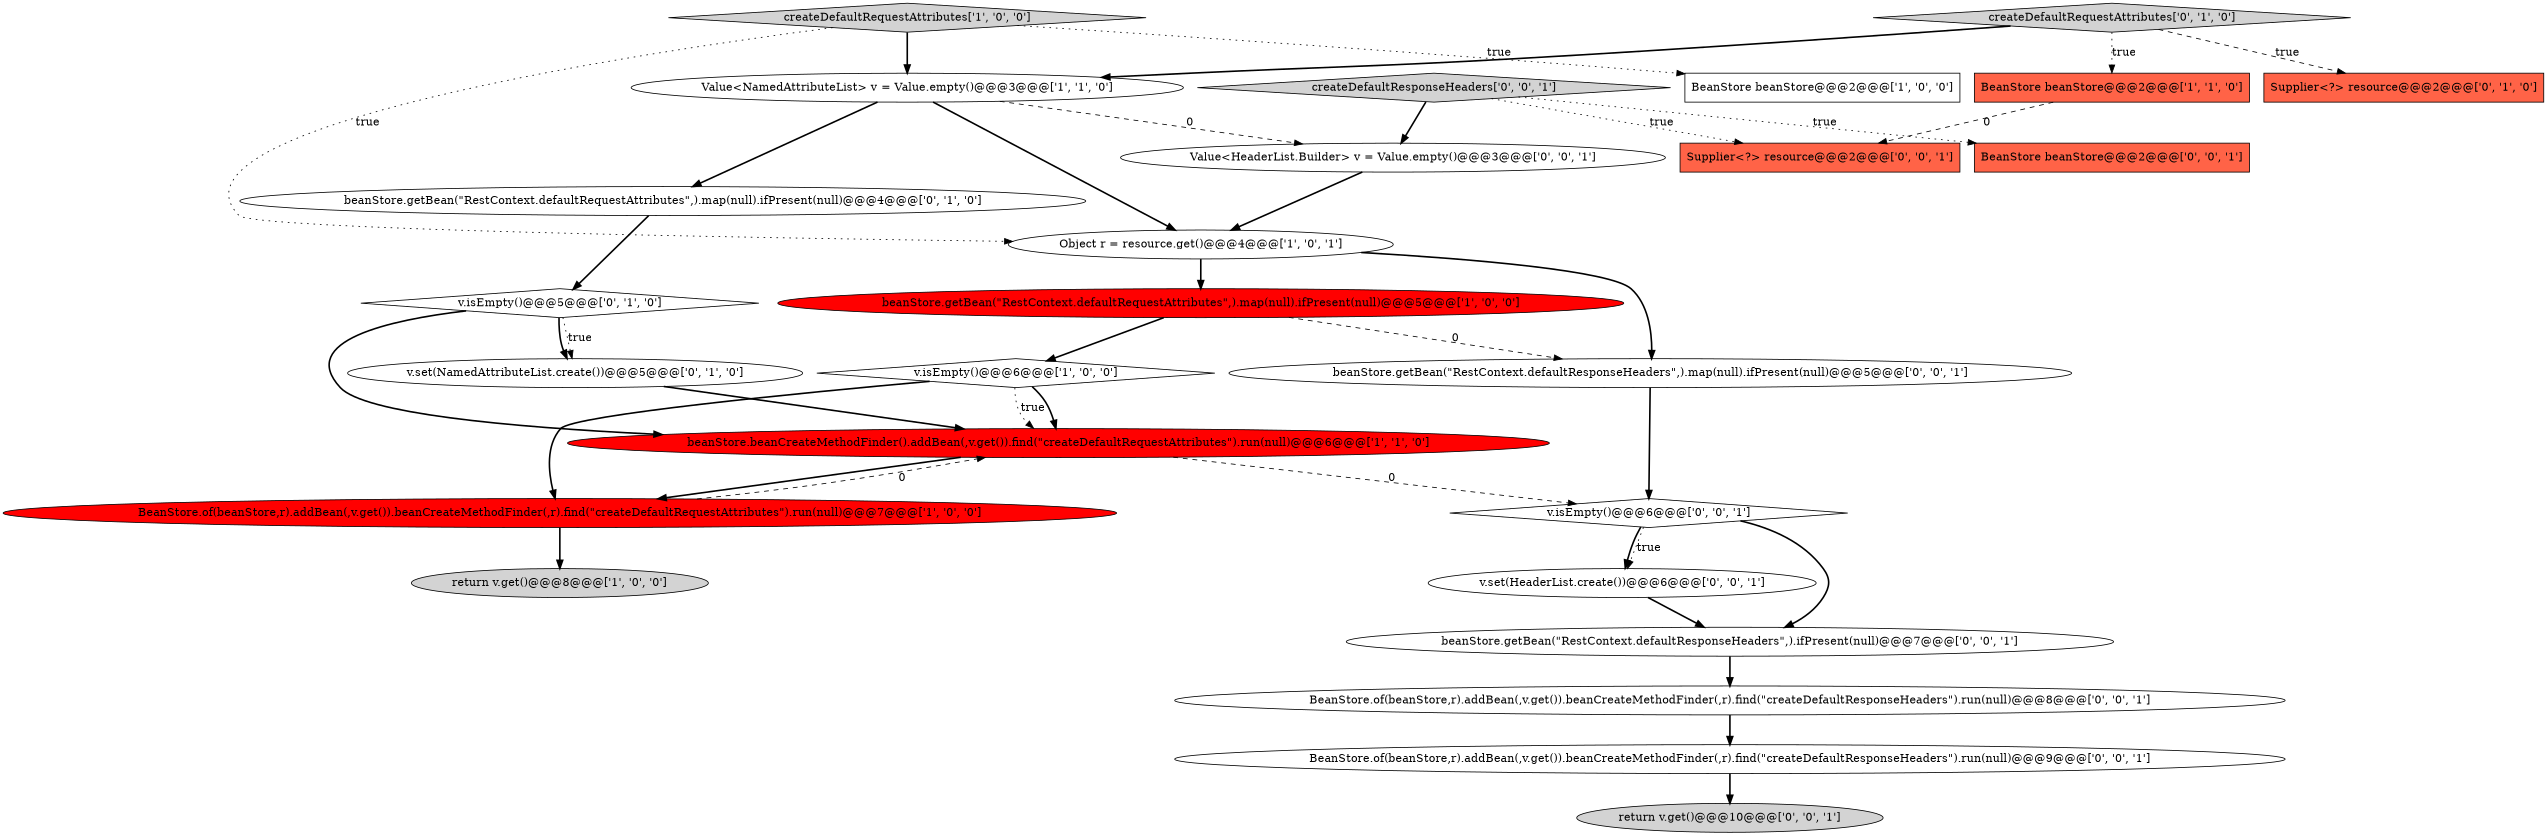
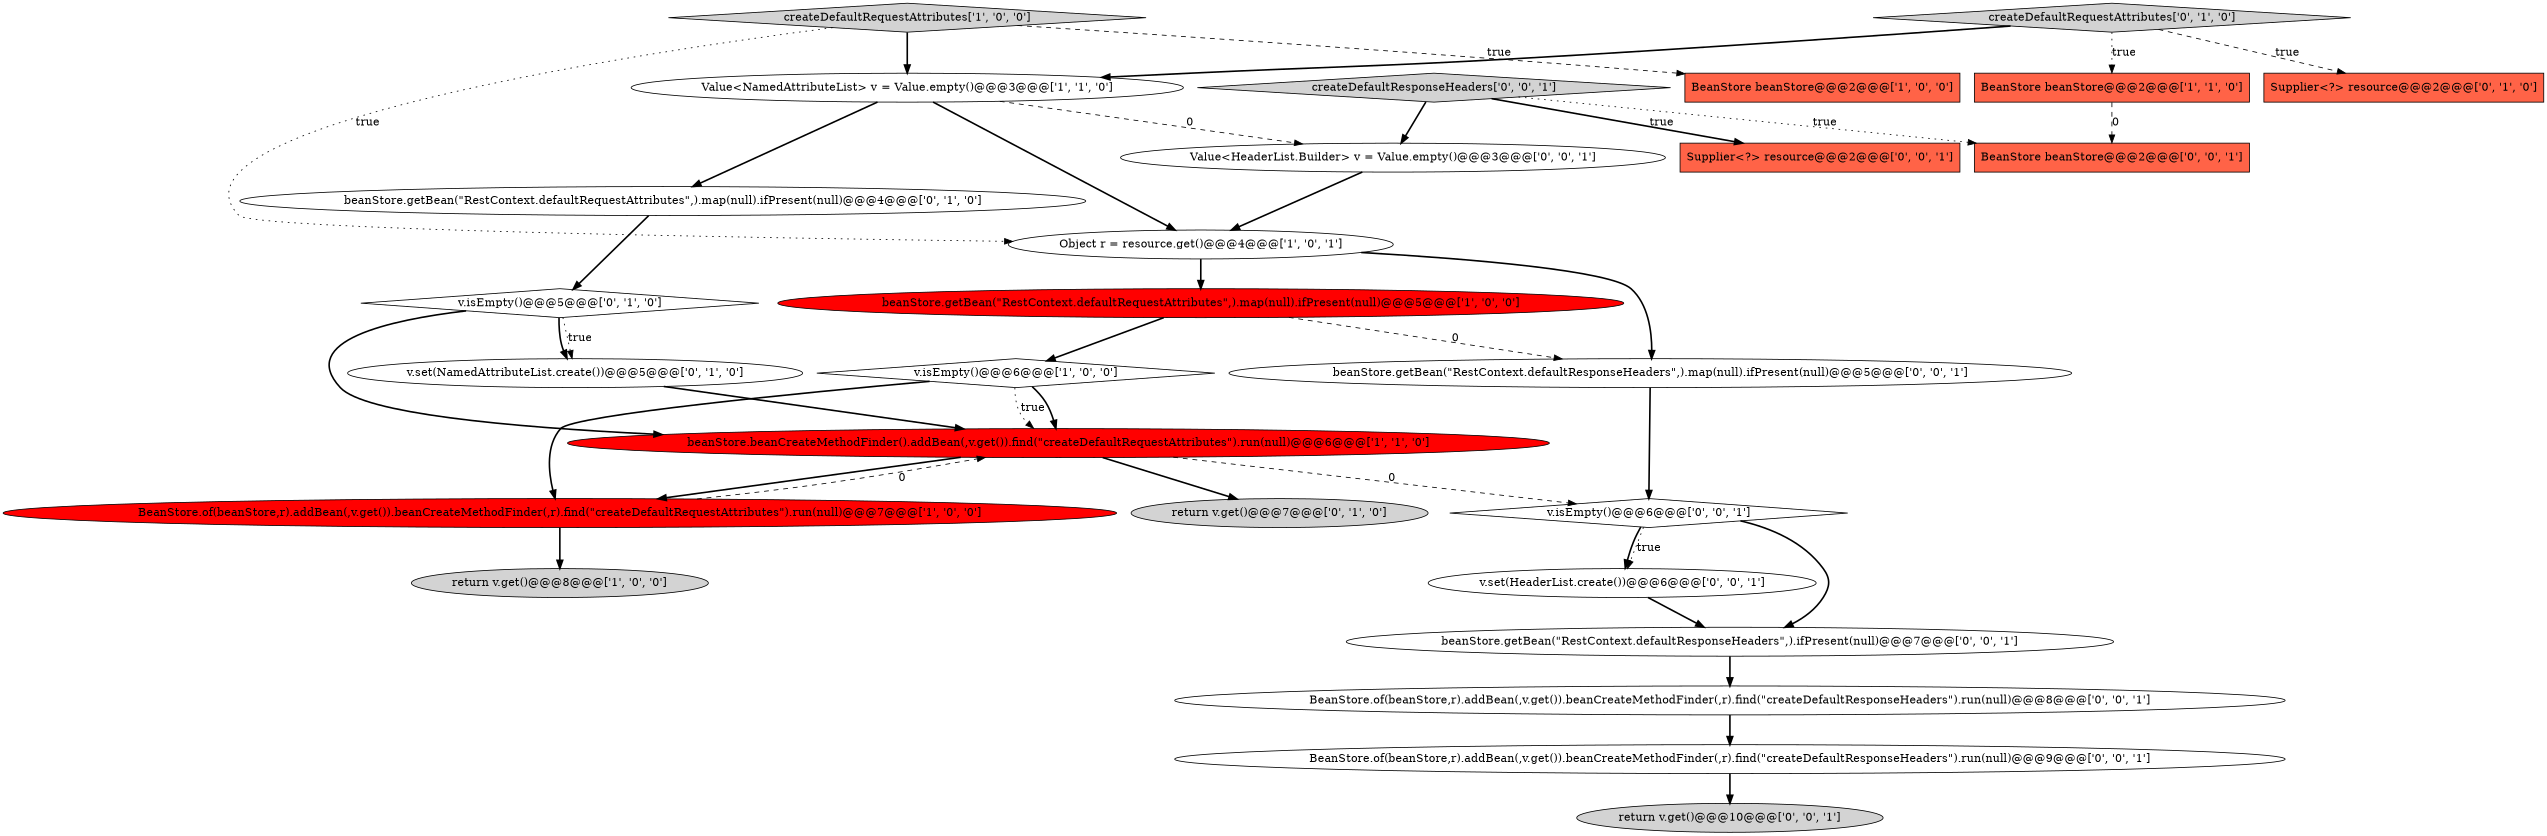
(1347, 48) -> (1347, 48)
(1822, 88) -> (1822, 88)
(1613, 120) -> (1613, 120)
(1970, 122) -> (2112, 119)
none -> (1280, 513)
